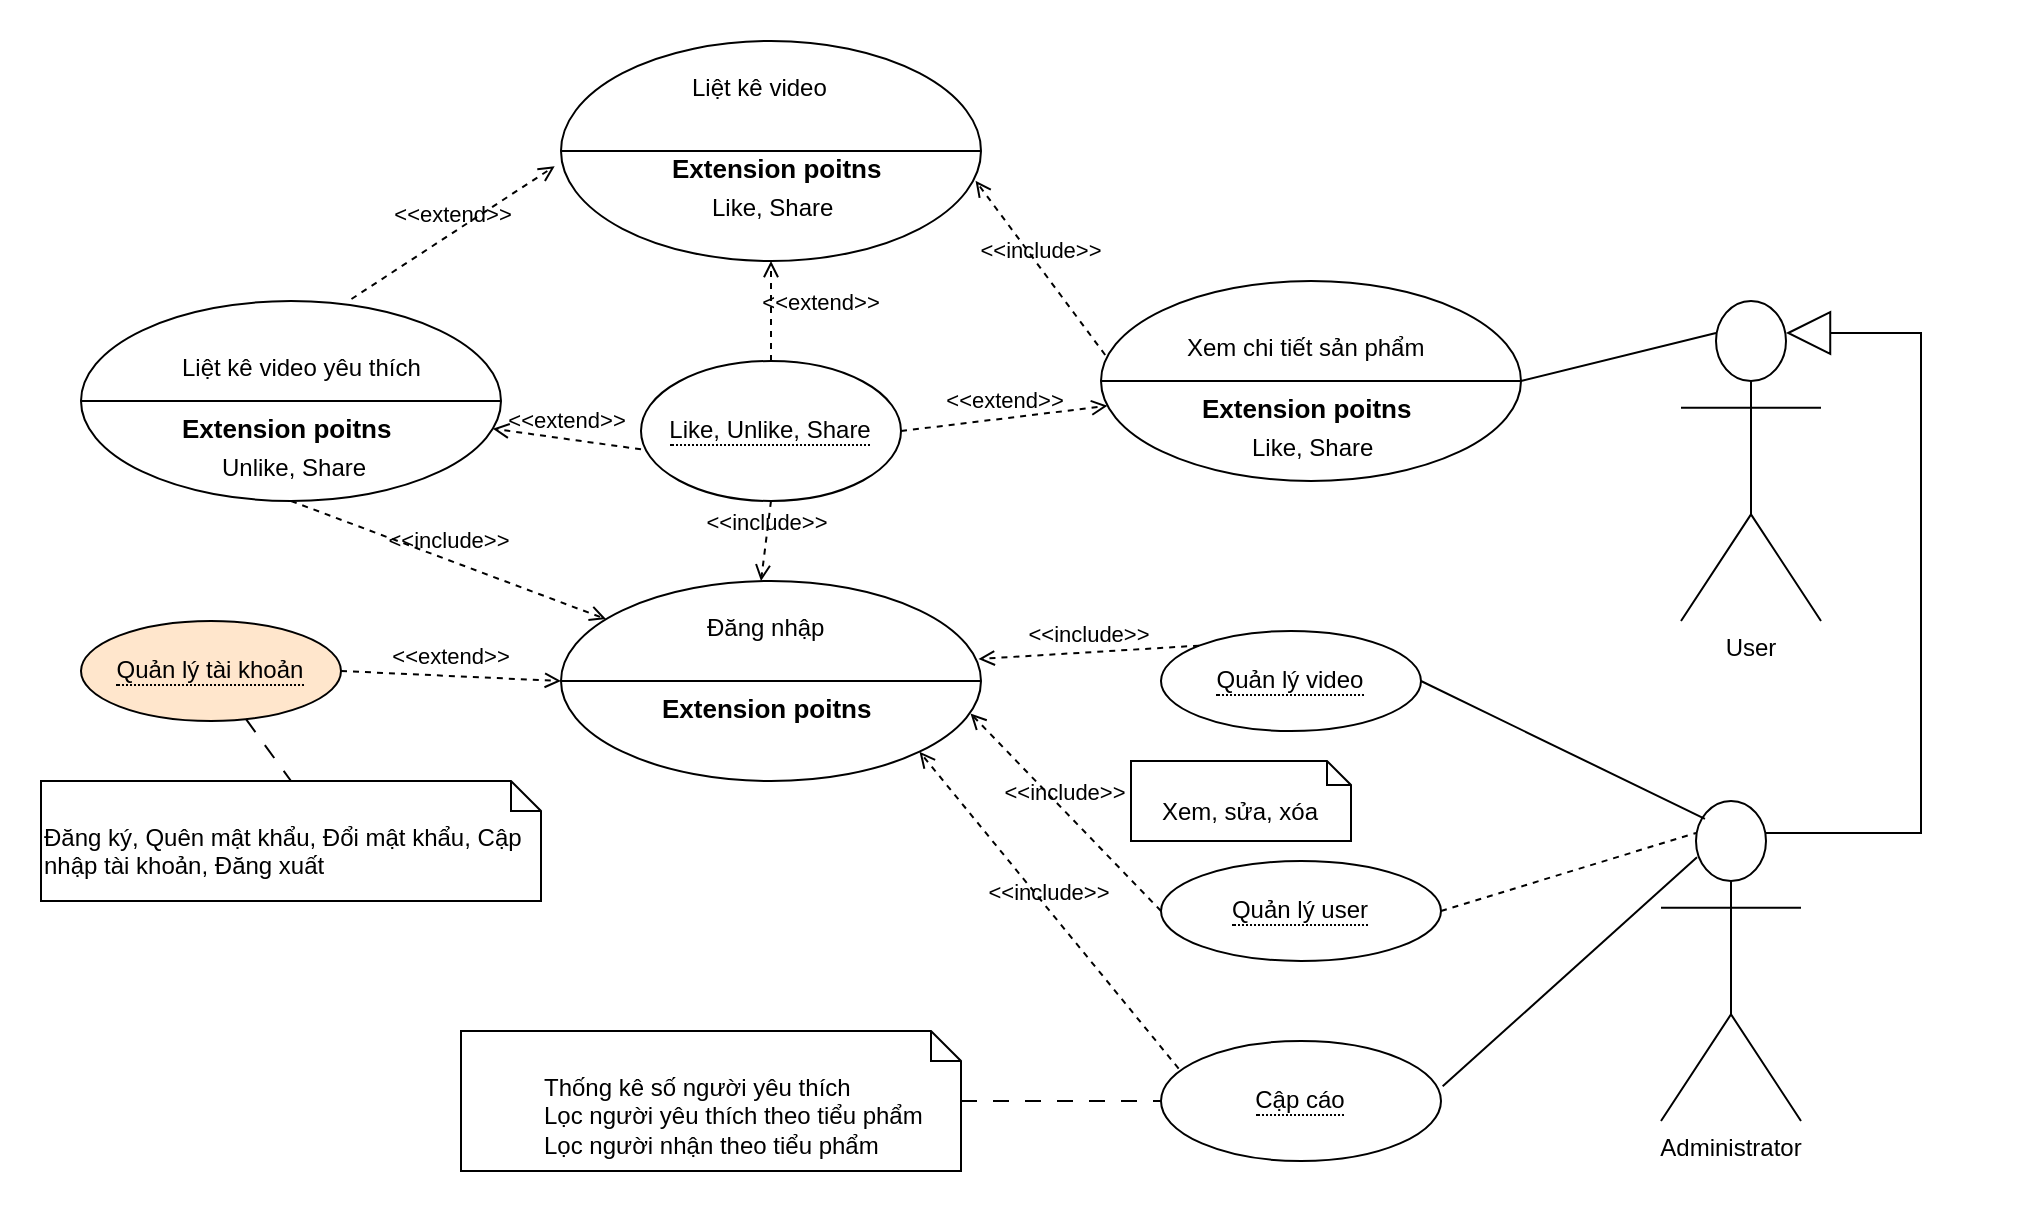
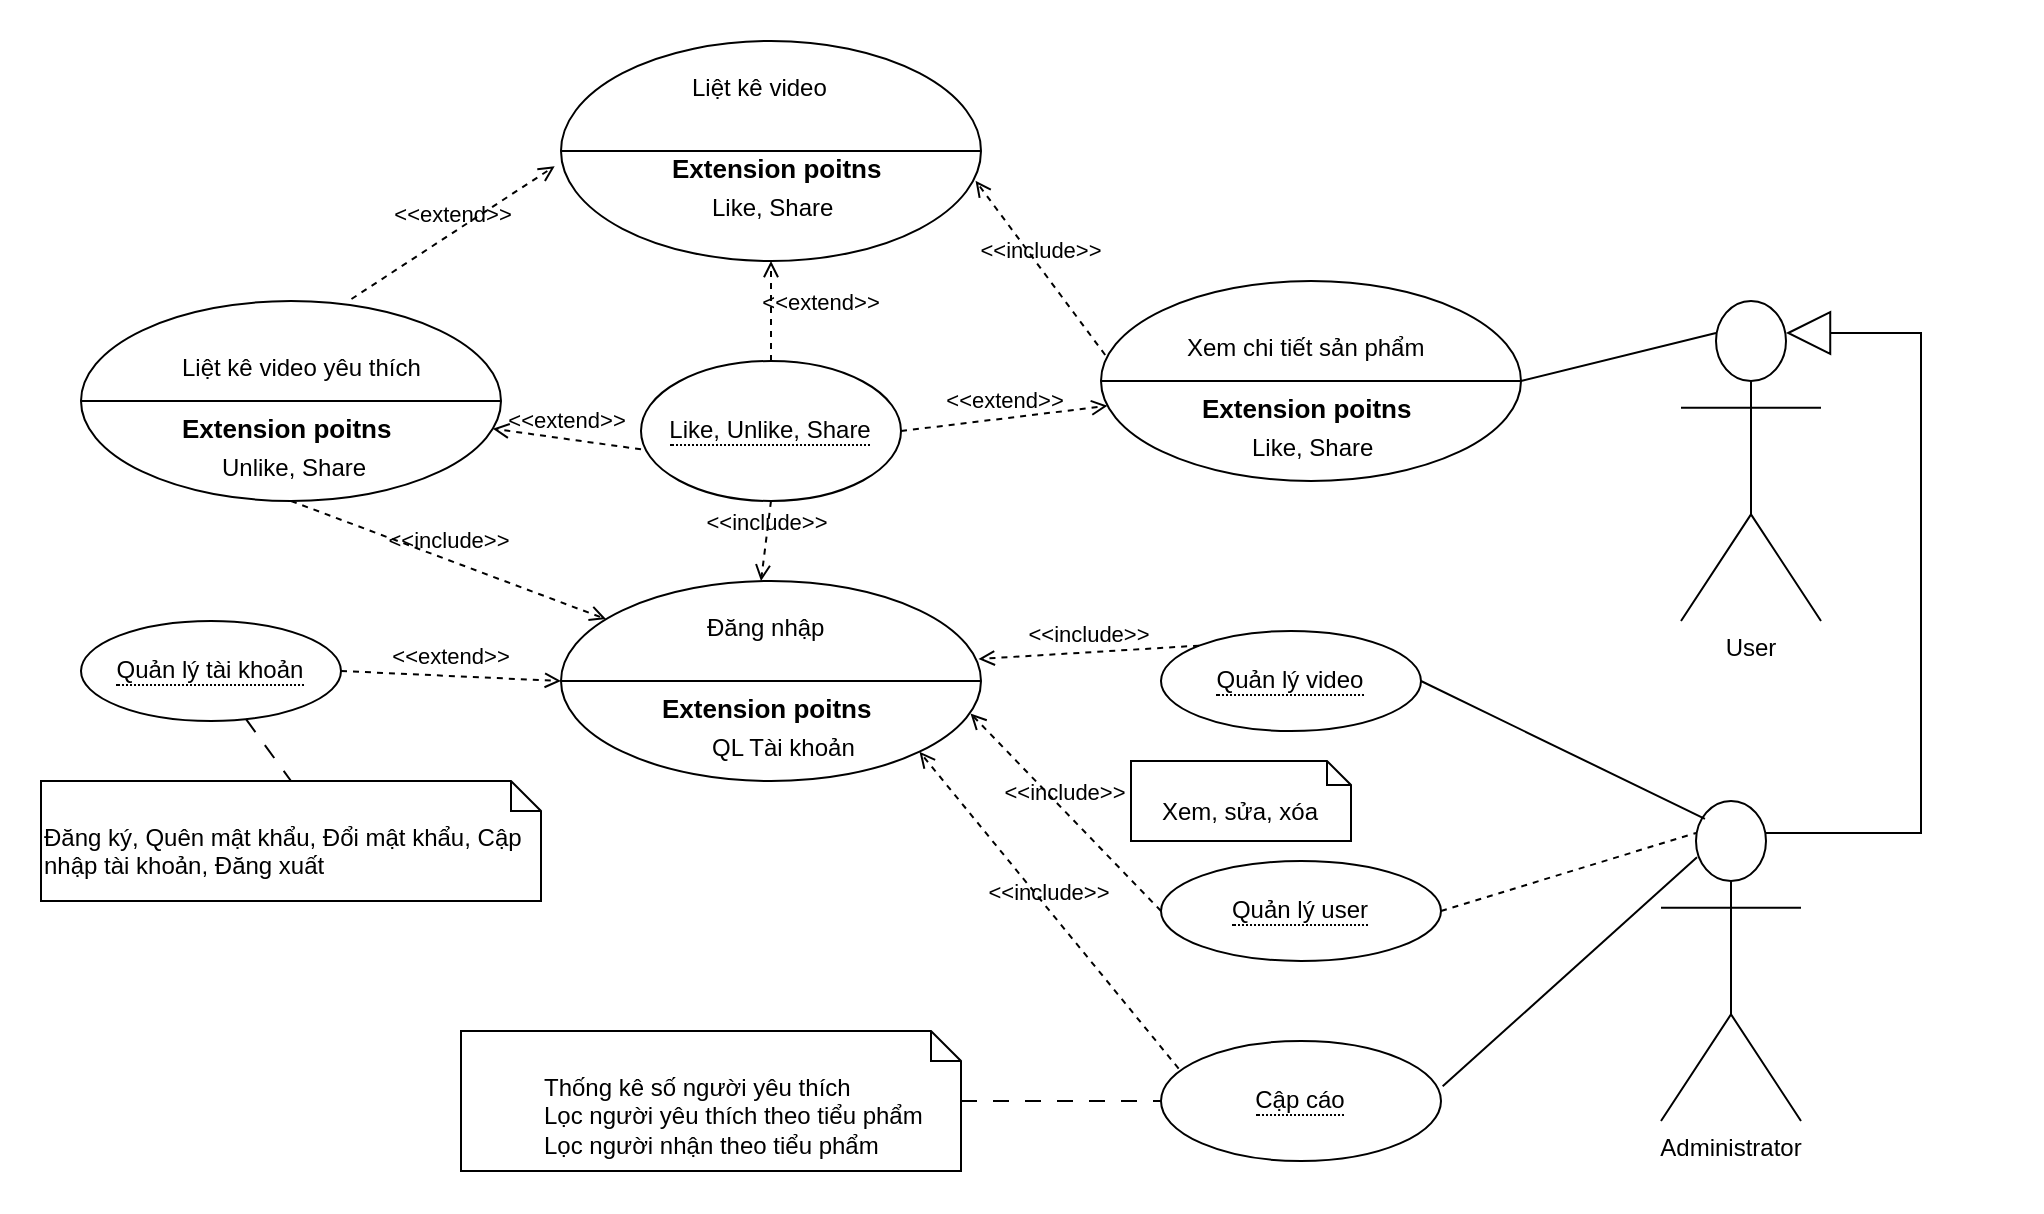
(211, 671) -> (211, 671)
none -> (791, 741)
